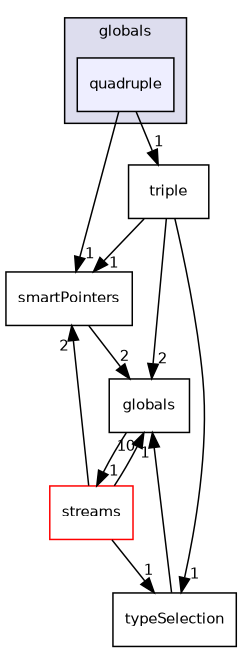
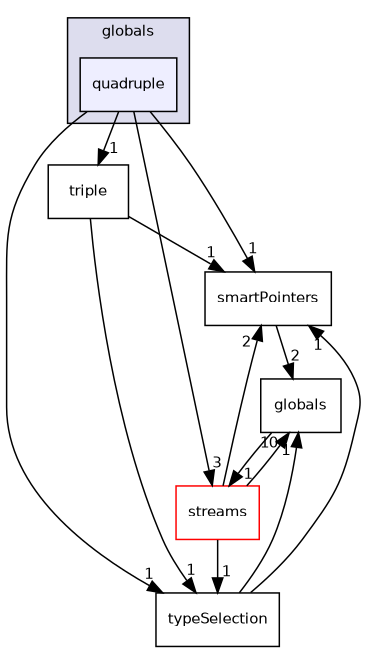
(160, 291) -> none
none -> (171, 291)
none -> (7, 365)
none -> (343, 473)
